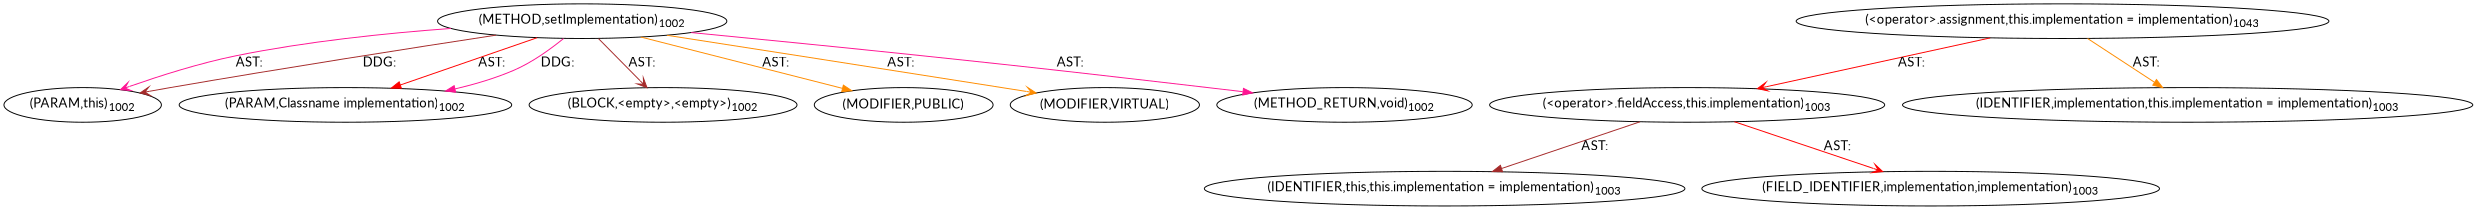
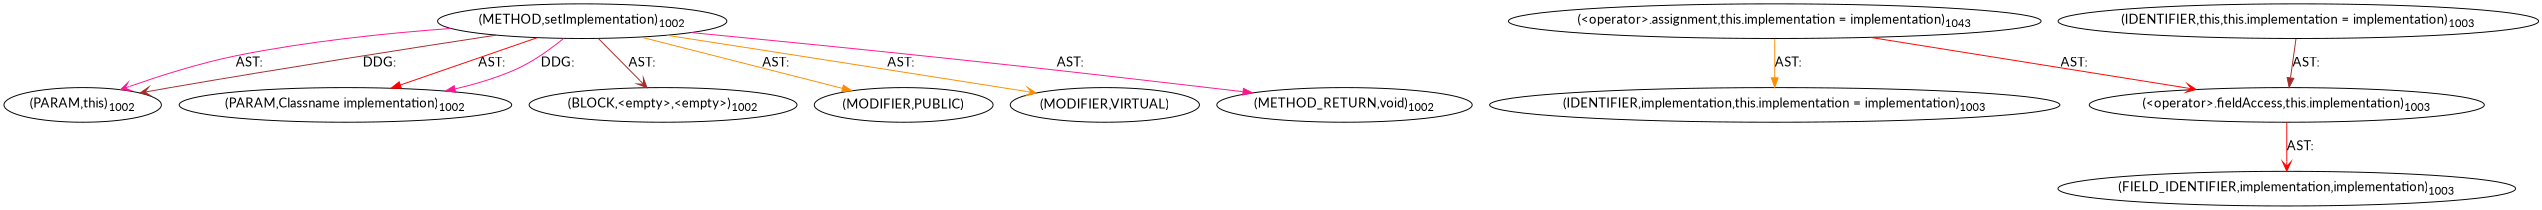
(1571, 145) -> (2293, 58)
